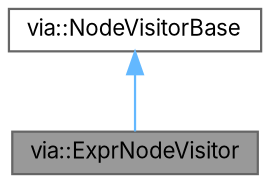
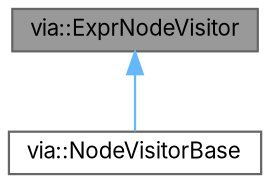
(135, 103) -> (135, 103)
